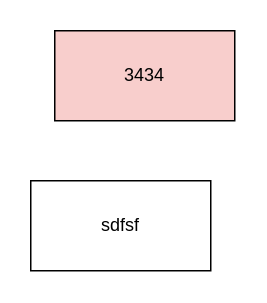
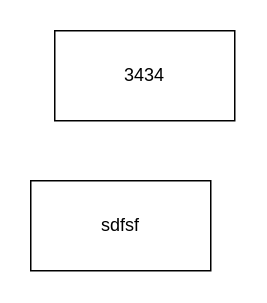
(145, 76) -> (145, 76)
